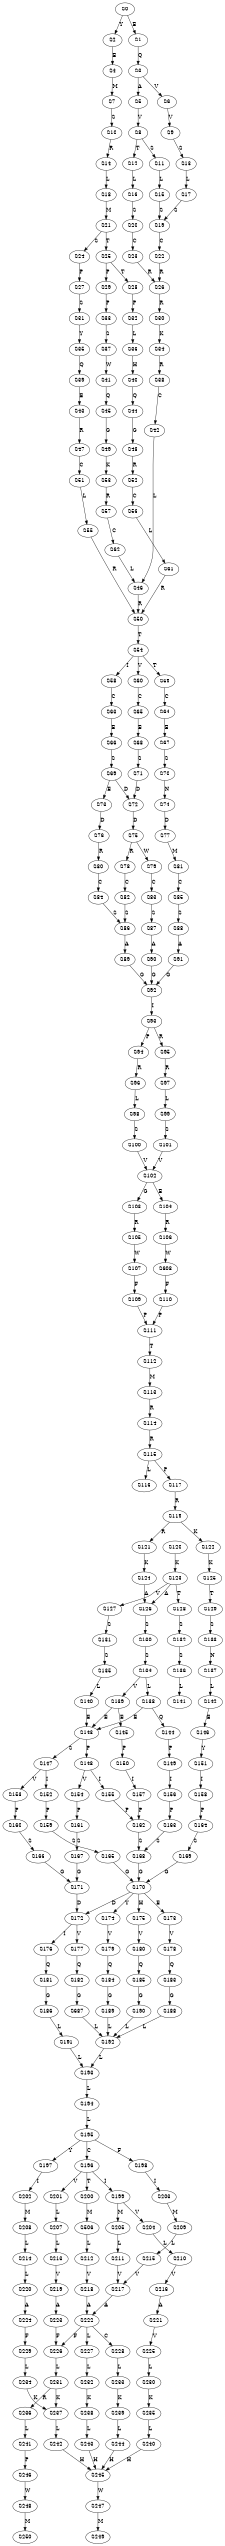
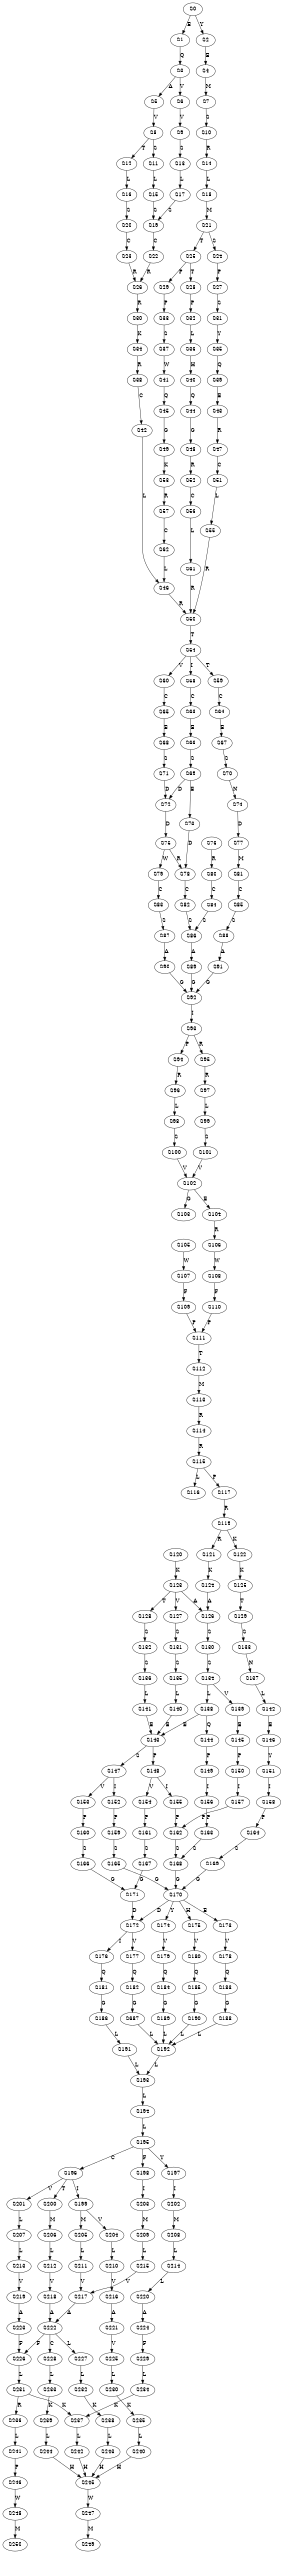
(100, 819) -> (188, 847)
(135, 1221) -> none
(165, 1269) -> (215, 1276)
(103, 1716) -> (149, 1723)
(87, 2228) -> (50, 2235)
